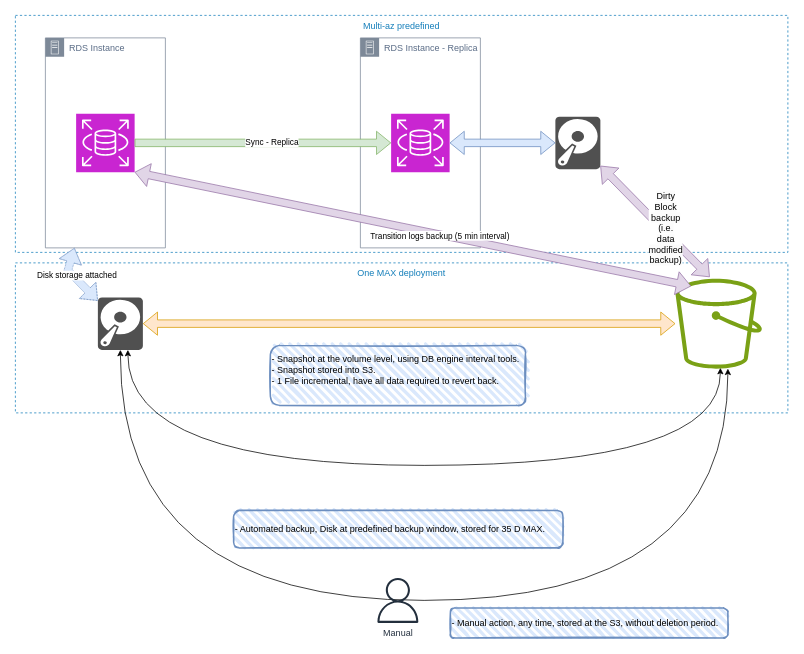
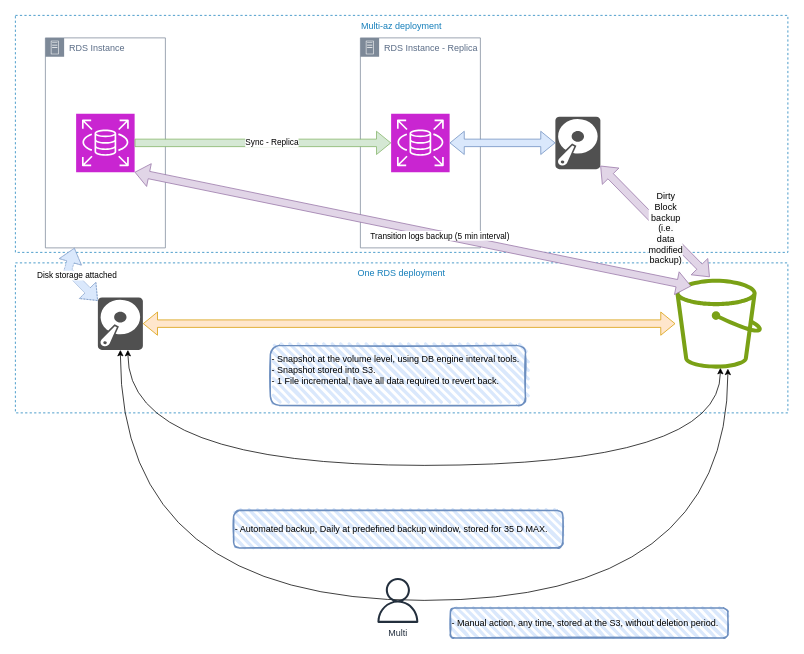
(402, 26) -> (402, 26)
(402, 274) -> (402, 274)
(399, 529) -> (399, 529)
(398, 634) -> (398, 634)
